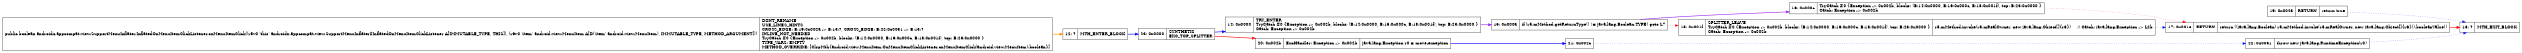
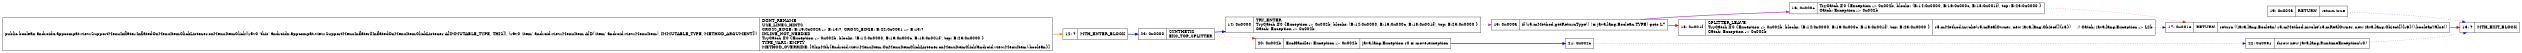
(1485, 25) -> (1485, 25)
(1672, 25) -> (1672, 25)
(1234, 37) -> (1234, 37)
